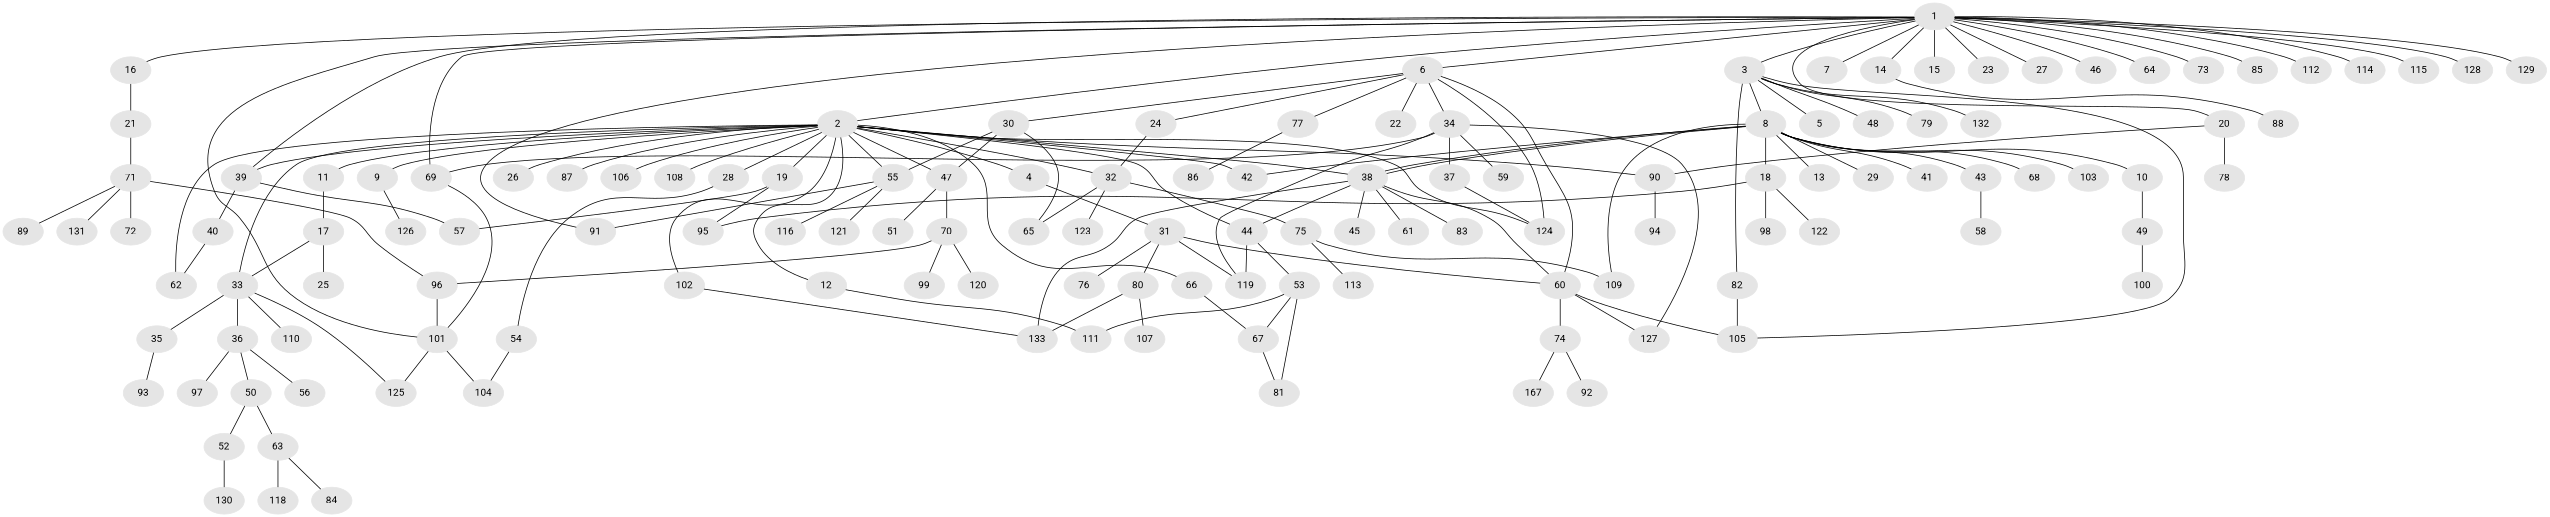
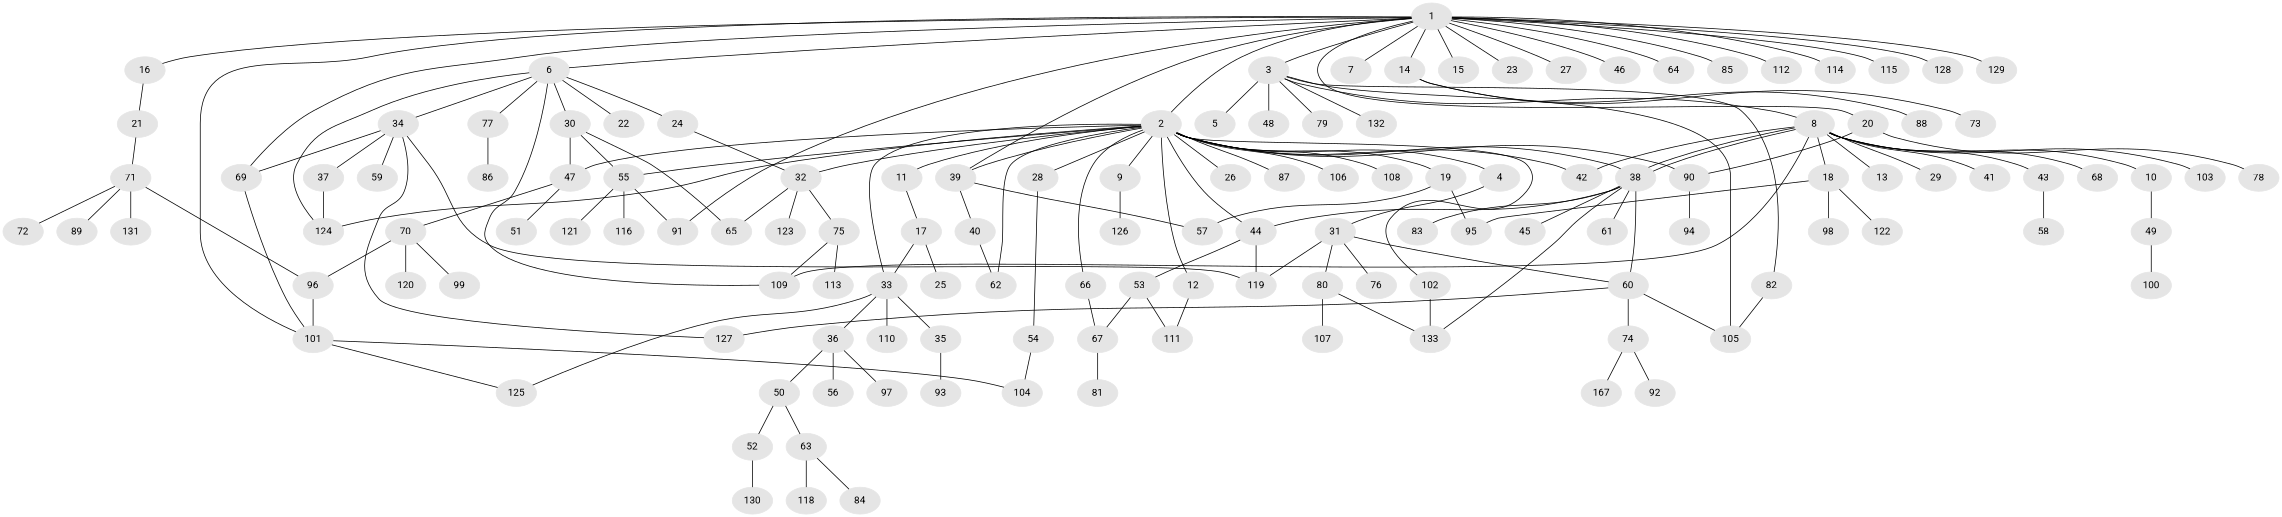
(2073, 33) -> (1813, 91)
(1542, 158) -> (532, 267)
(1289, 339) -> none
